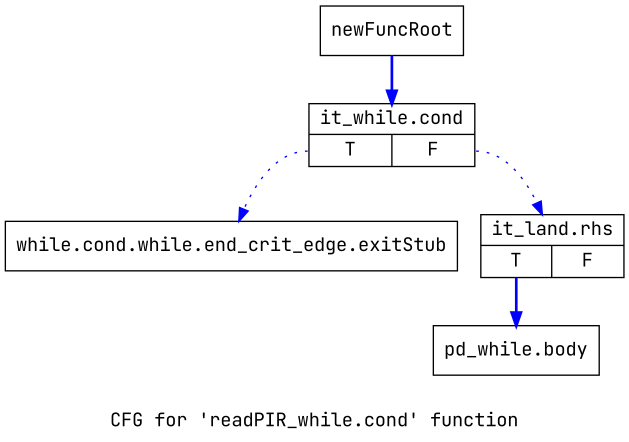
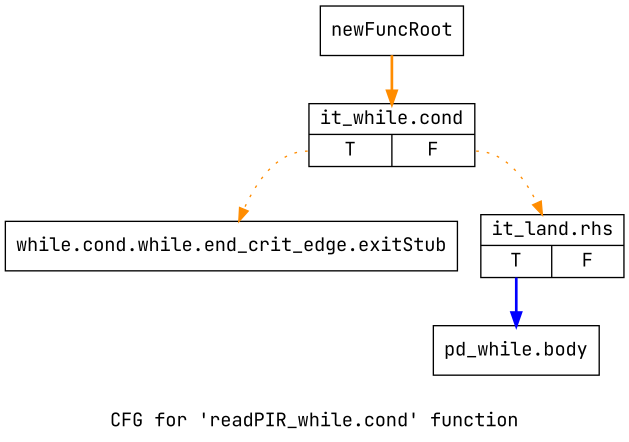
(392, 73) -> (392, 73)
(513, 168) -> (513, 168)
(268, 171) -> (268, 171)
